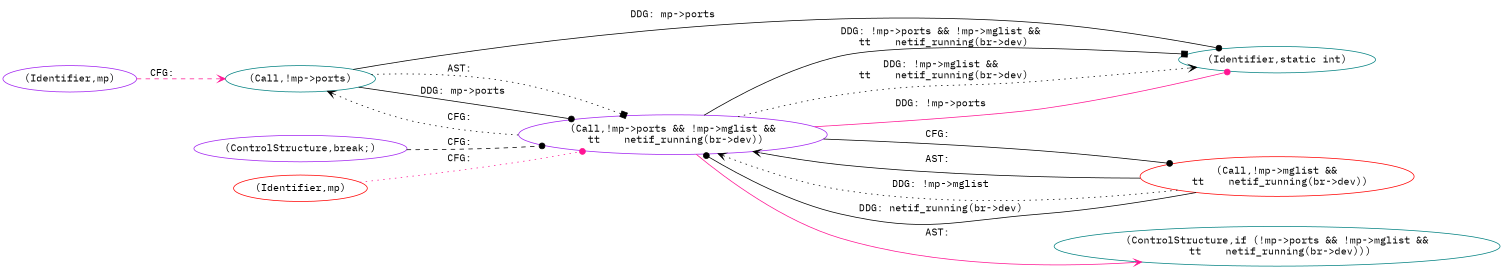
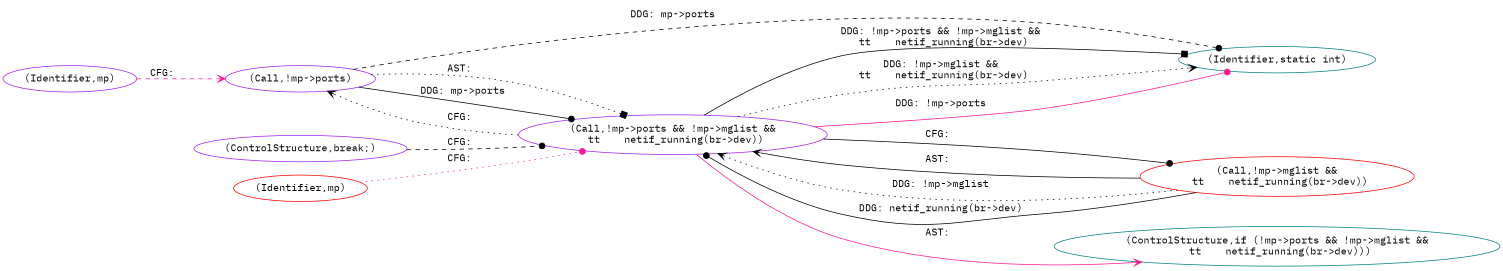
(784, 21) -> (784, 21)
(300, 79) -> (300, 79)
